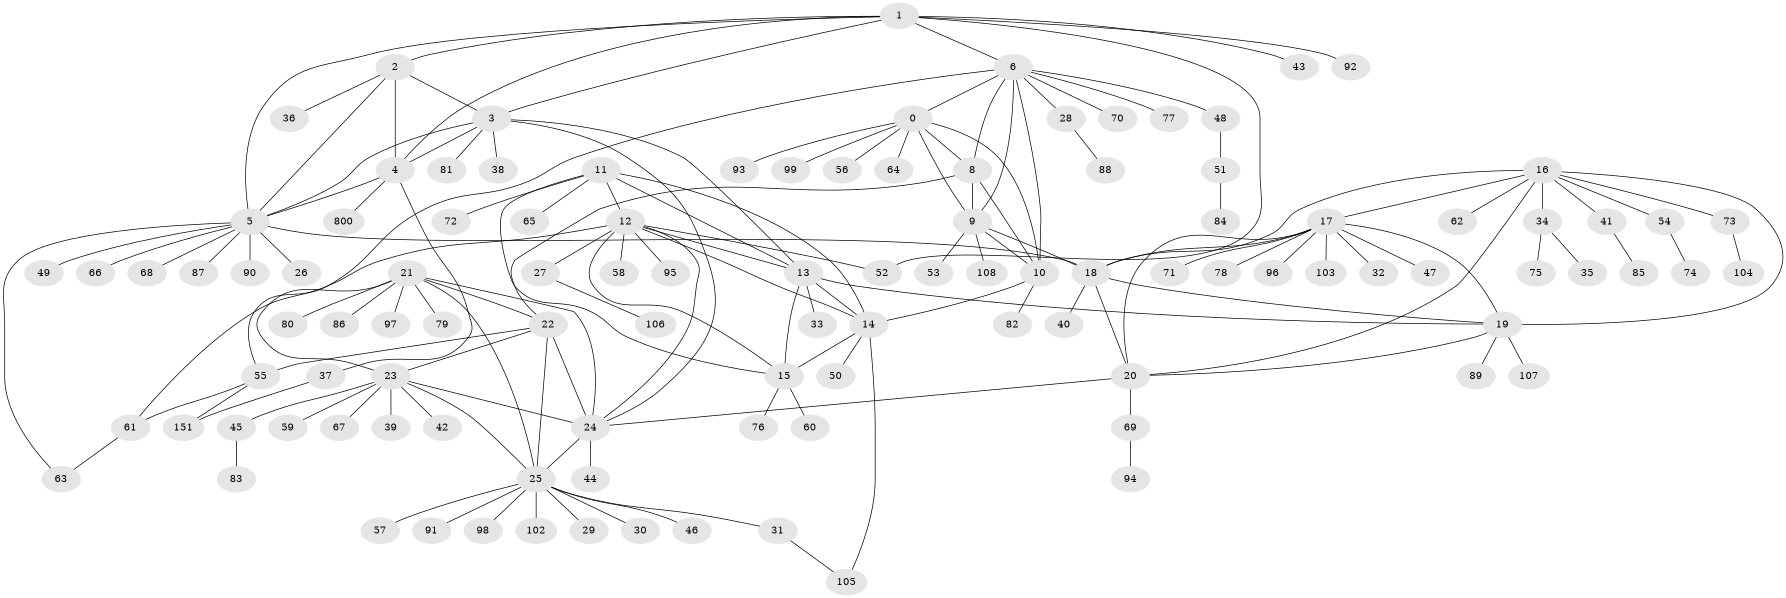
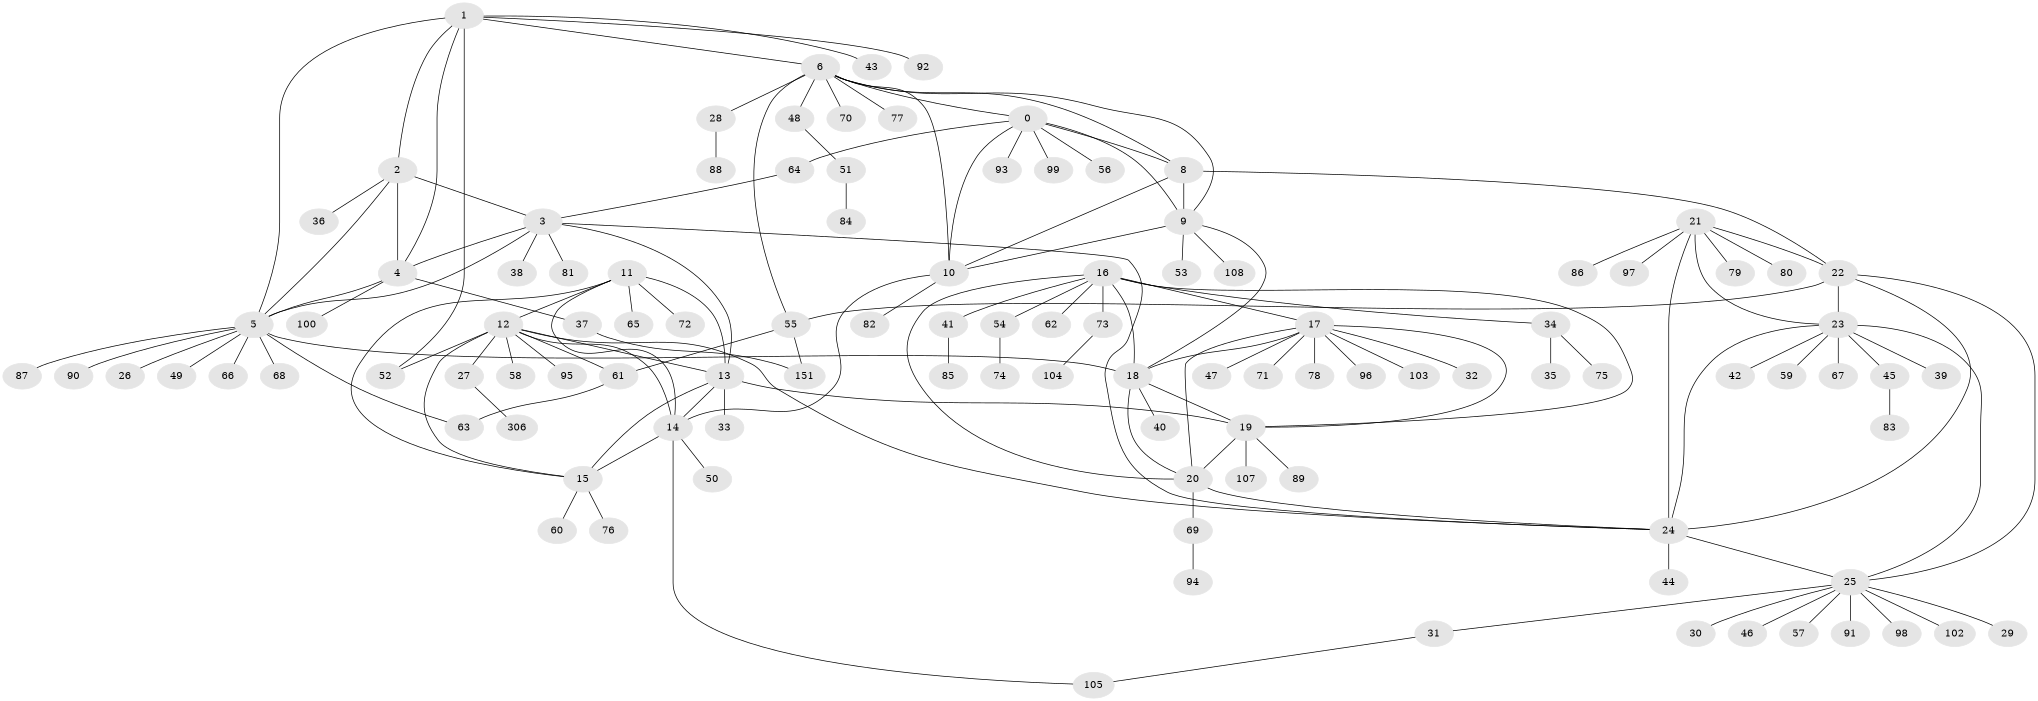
(694, 62) -> (669, 198)
(344, 222) -> (307, 325)
(656, 325) -> (517, 428)
(499, 360) -> none
